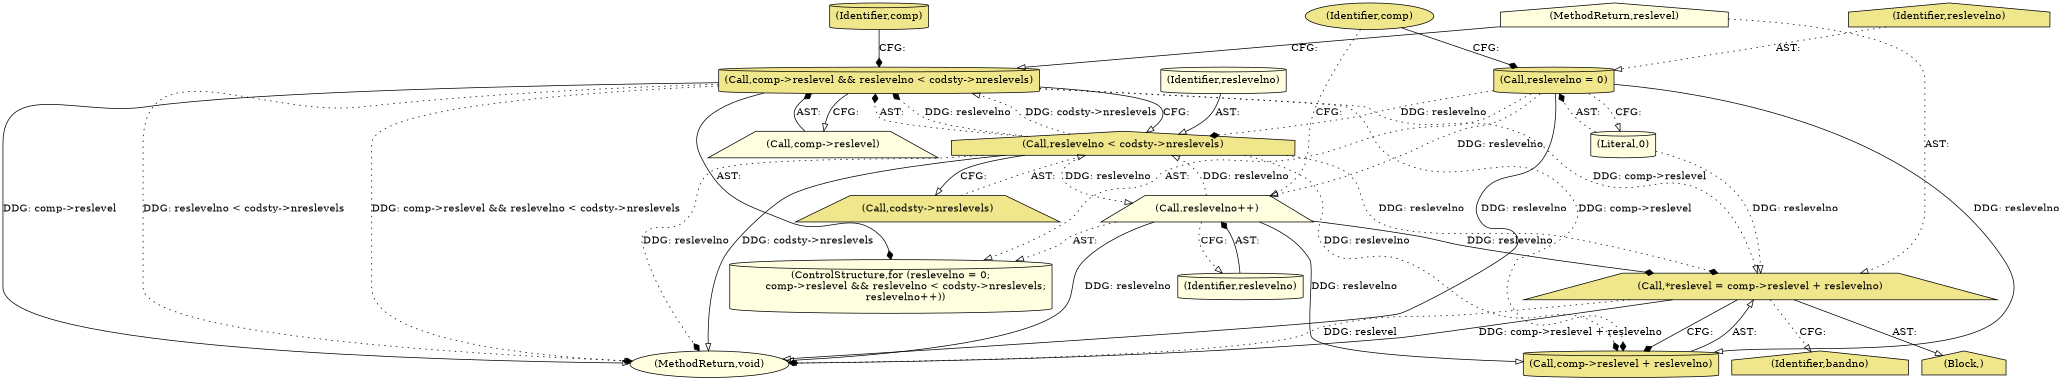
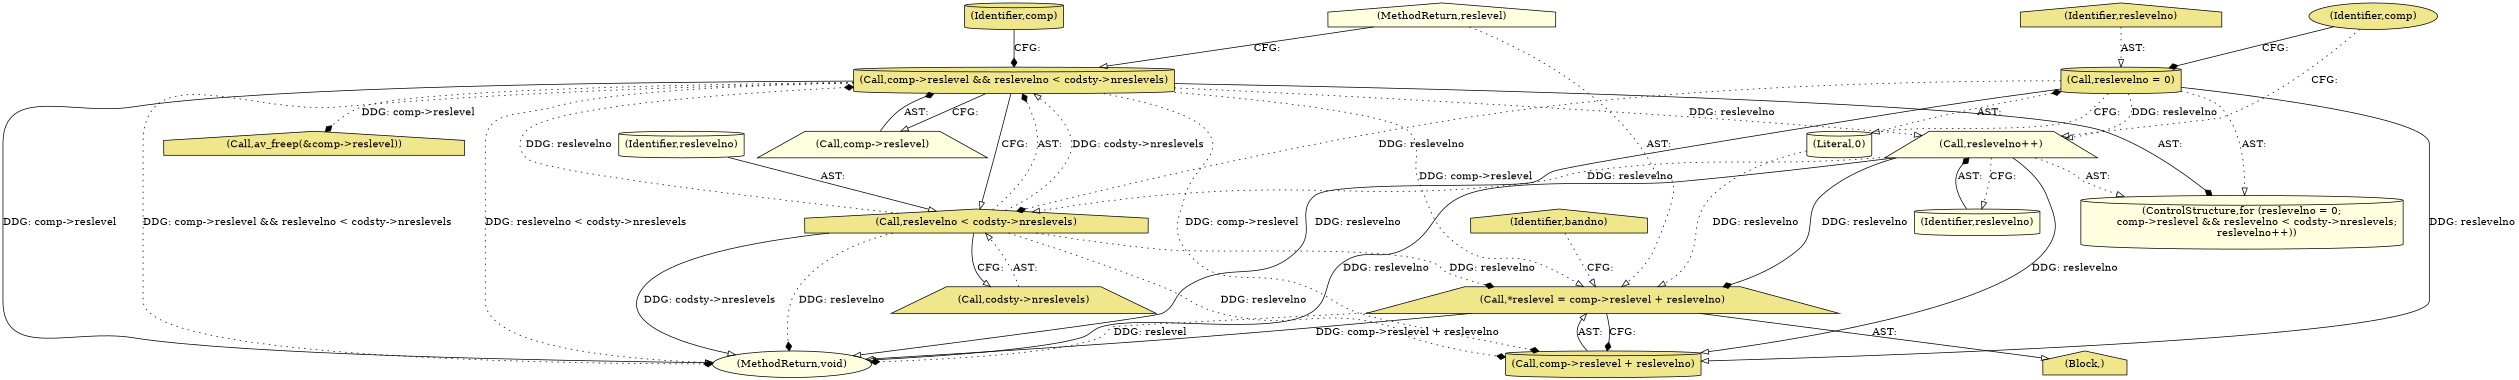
none -> (314, 145)
(1074, 189) -> (1508, 105)
(1788, 323) -> (1578, 257)
